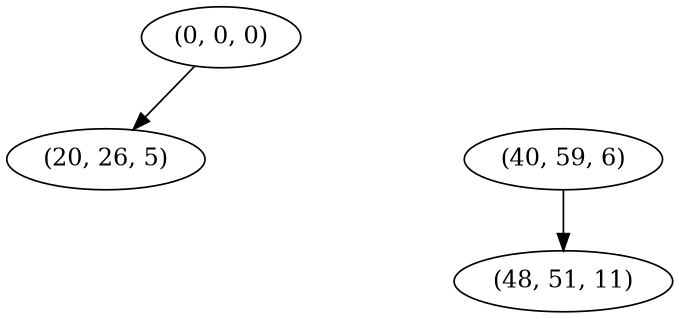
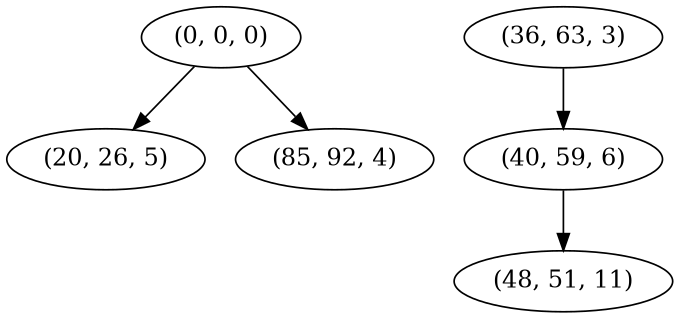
none -> (563, 37)
none -> (335, 159)
